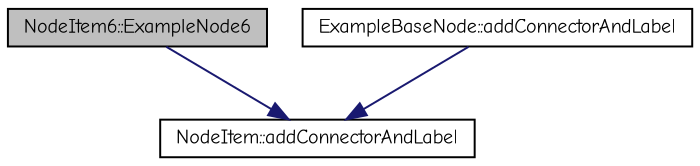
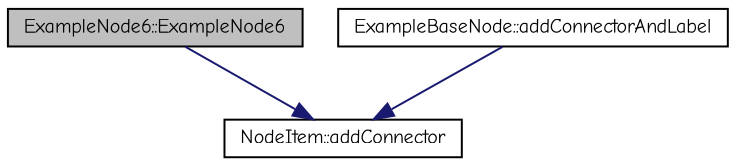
(137, 28) -> (155, 28)
(317, 138) -> (343, 138)
